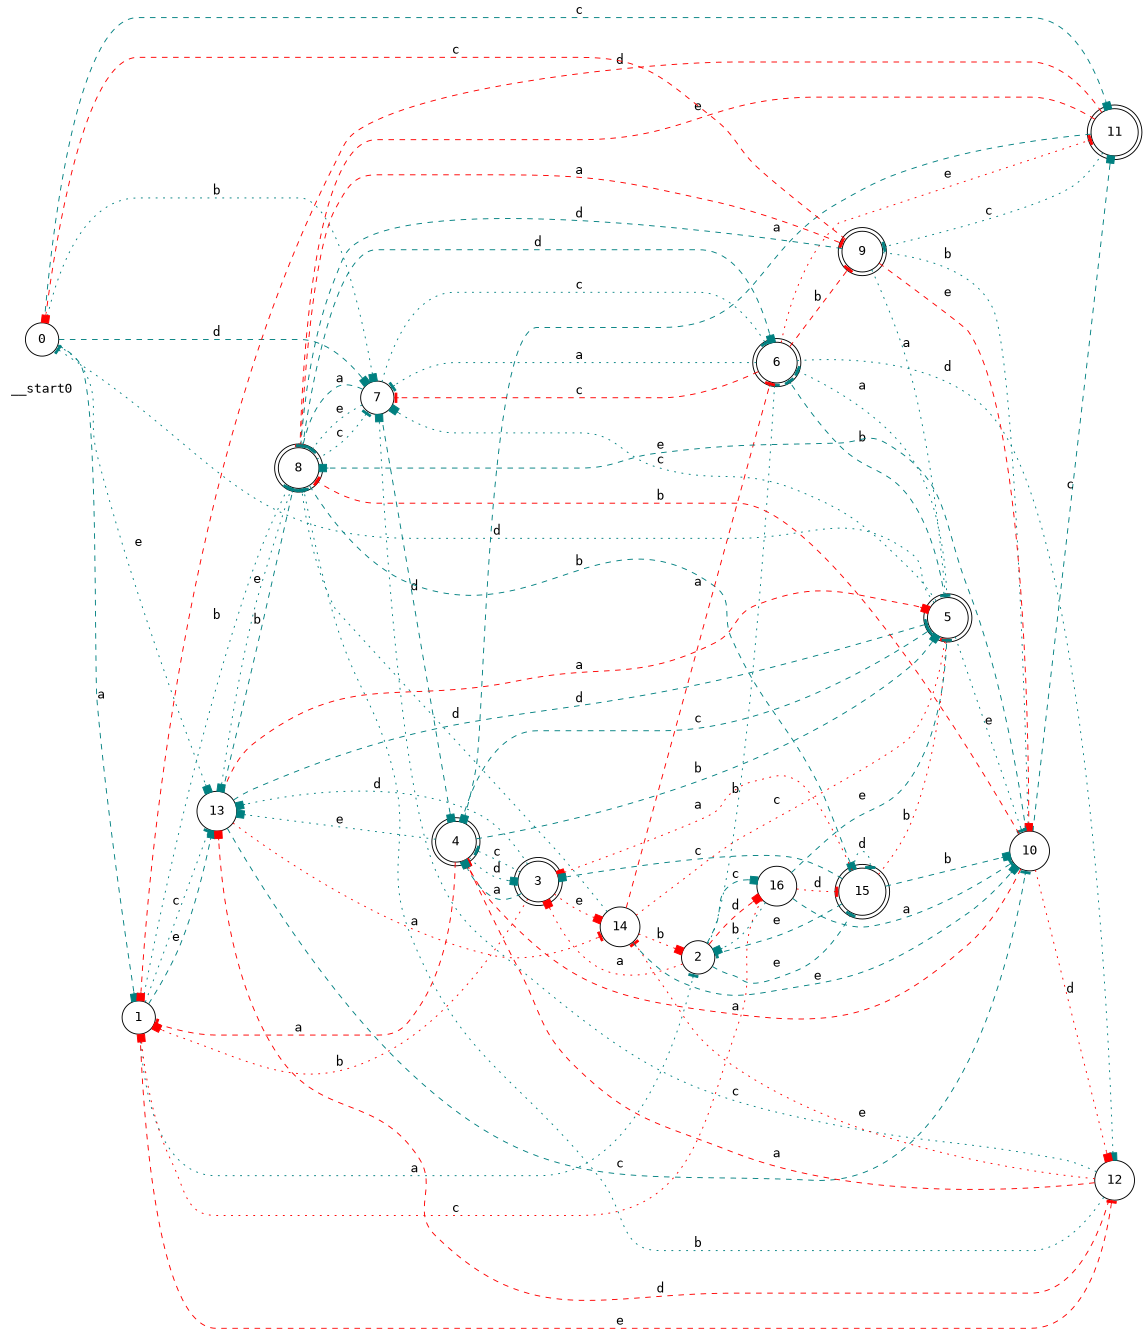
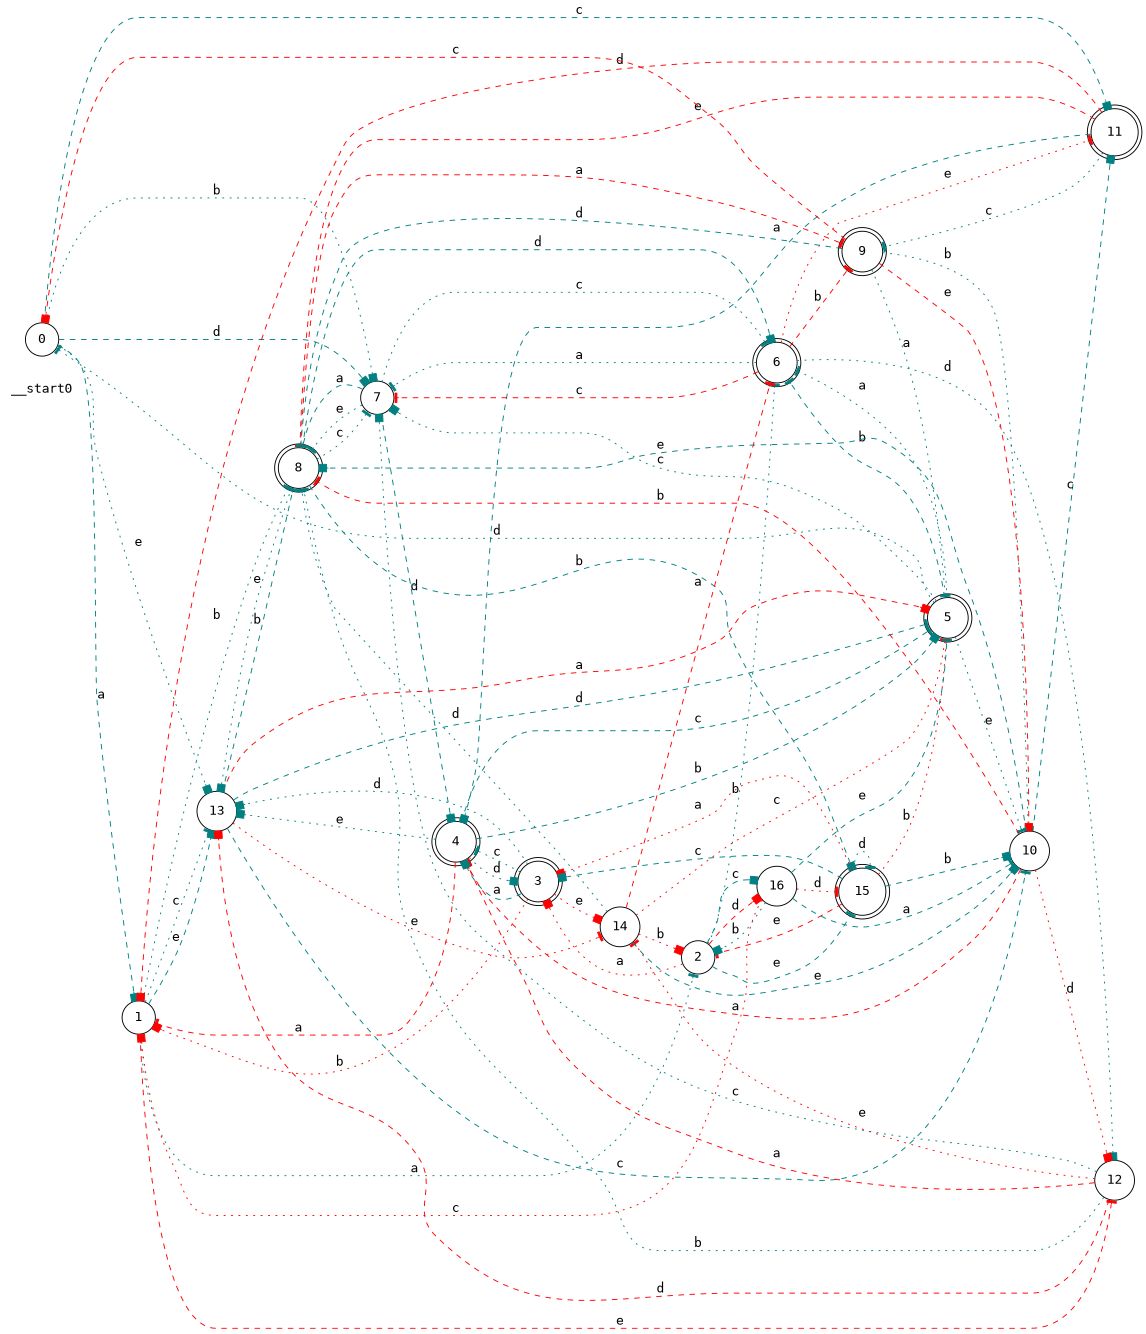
(415, 922) -> (415, 922)
(783, 934) -> (783, 934)
